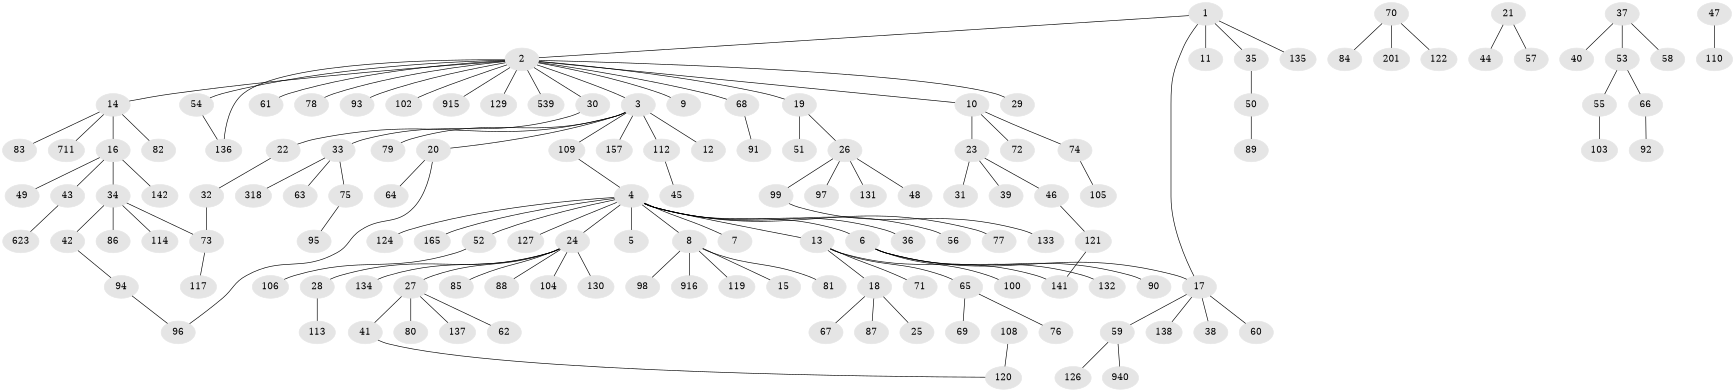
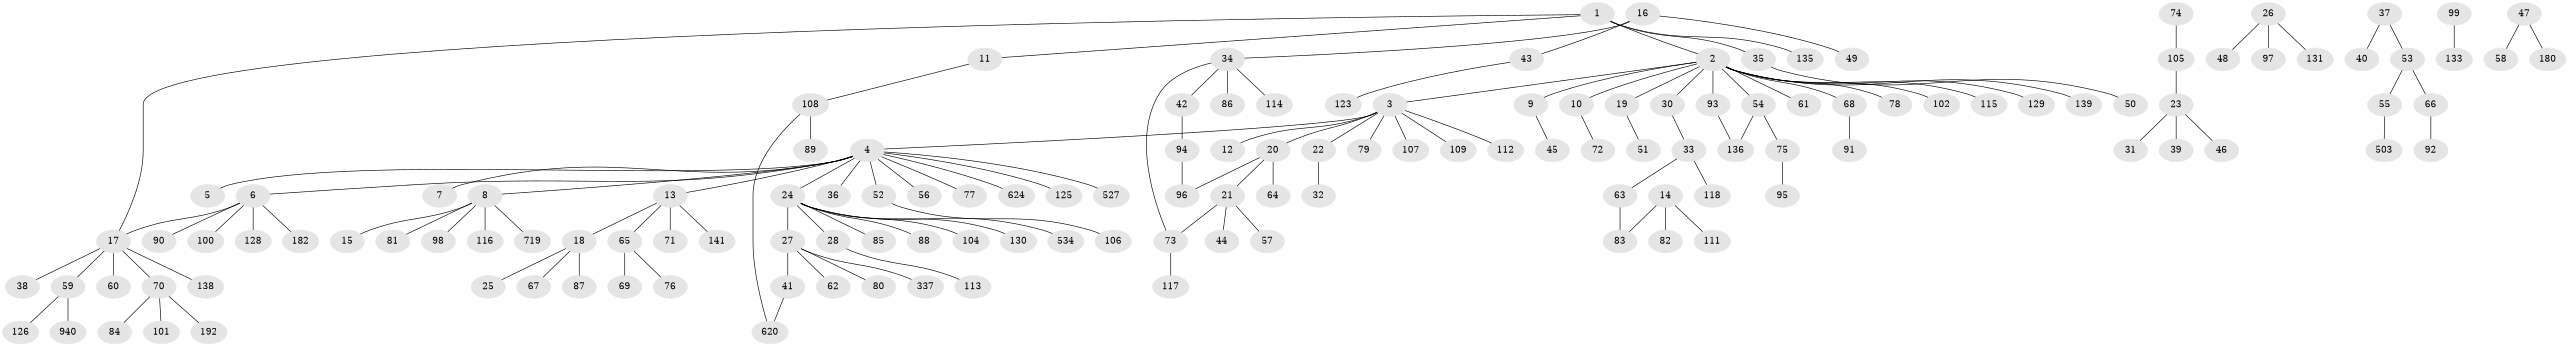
(1645, 37) -> (2513, 37)
(1392, 59) -> (162, 332)
(1439, 59) -> (209, 332)
(1714, 59) -> (2548, 59)
(347, 67) -> (1724, 128)
none -> (898, 82)
(242, 85) -> none
(451, 105) -> (1989, 105)
(546, 105) -> (2084, 105)
(1017, 105) -> none
(113, 128) -> none
(822, 128) -> none
(972, 128) -> (2176, 82)
(1023, 128) -> none
(1251, 128) -> (811, 128)
(66, 150) -> (1712, 241)
(614, 150) -> (1411, 150)
(1599, 150) -> (2384, 150)
(342, 173) -> (1770, 128)
(599, 173) -> (1132, 136)
(669, 173) -> (1542, 128)
(810, 173) -> none
none -> (1250, 173)
(160, 196) -> none
(253, 196) -> (1712, 196)
(207, 219) -> (1199, 219)
none -> (1620, 219)
(21, 241) -> (1343, 105)
none -> (253, 241)
(385, 241) -> (1017, 196)
(432, 241) -> (1064, 196)
(526, 241) -> (1111, 196)
(1093, 241) -> none
none -> (136, 264)
(364, 287) -> (1066, 241)
(689, 287) -> (485, 241)
(737, 287) -> (532, 241)
(1107, 287) -> (301, 241)
(458, 332) -> (926, 287)
(1004, 378) -> (770, 332)
